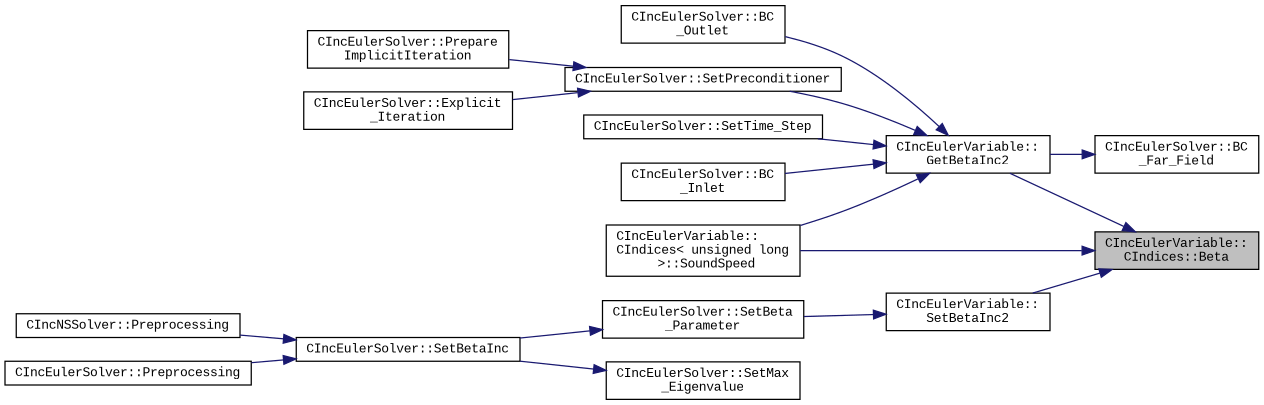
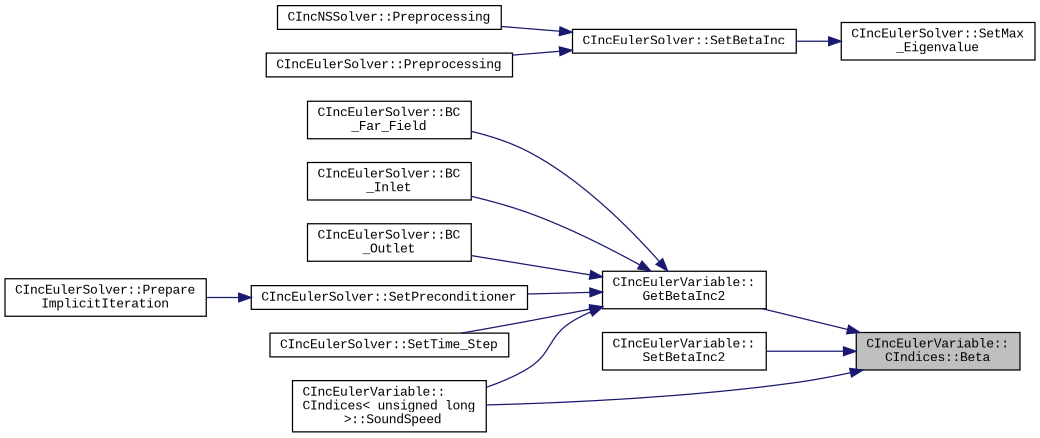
(408, 111) -> none
(1066, 154) -> (575, 182)
(703, 319) -> none
